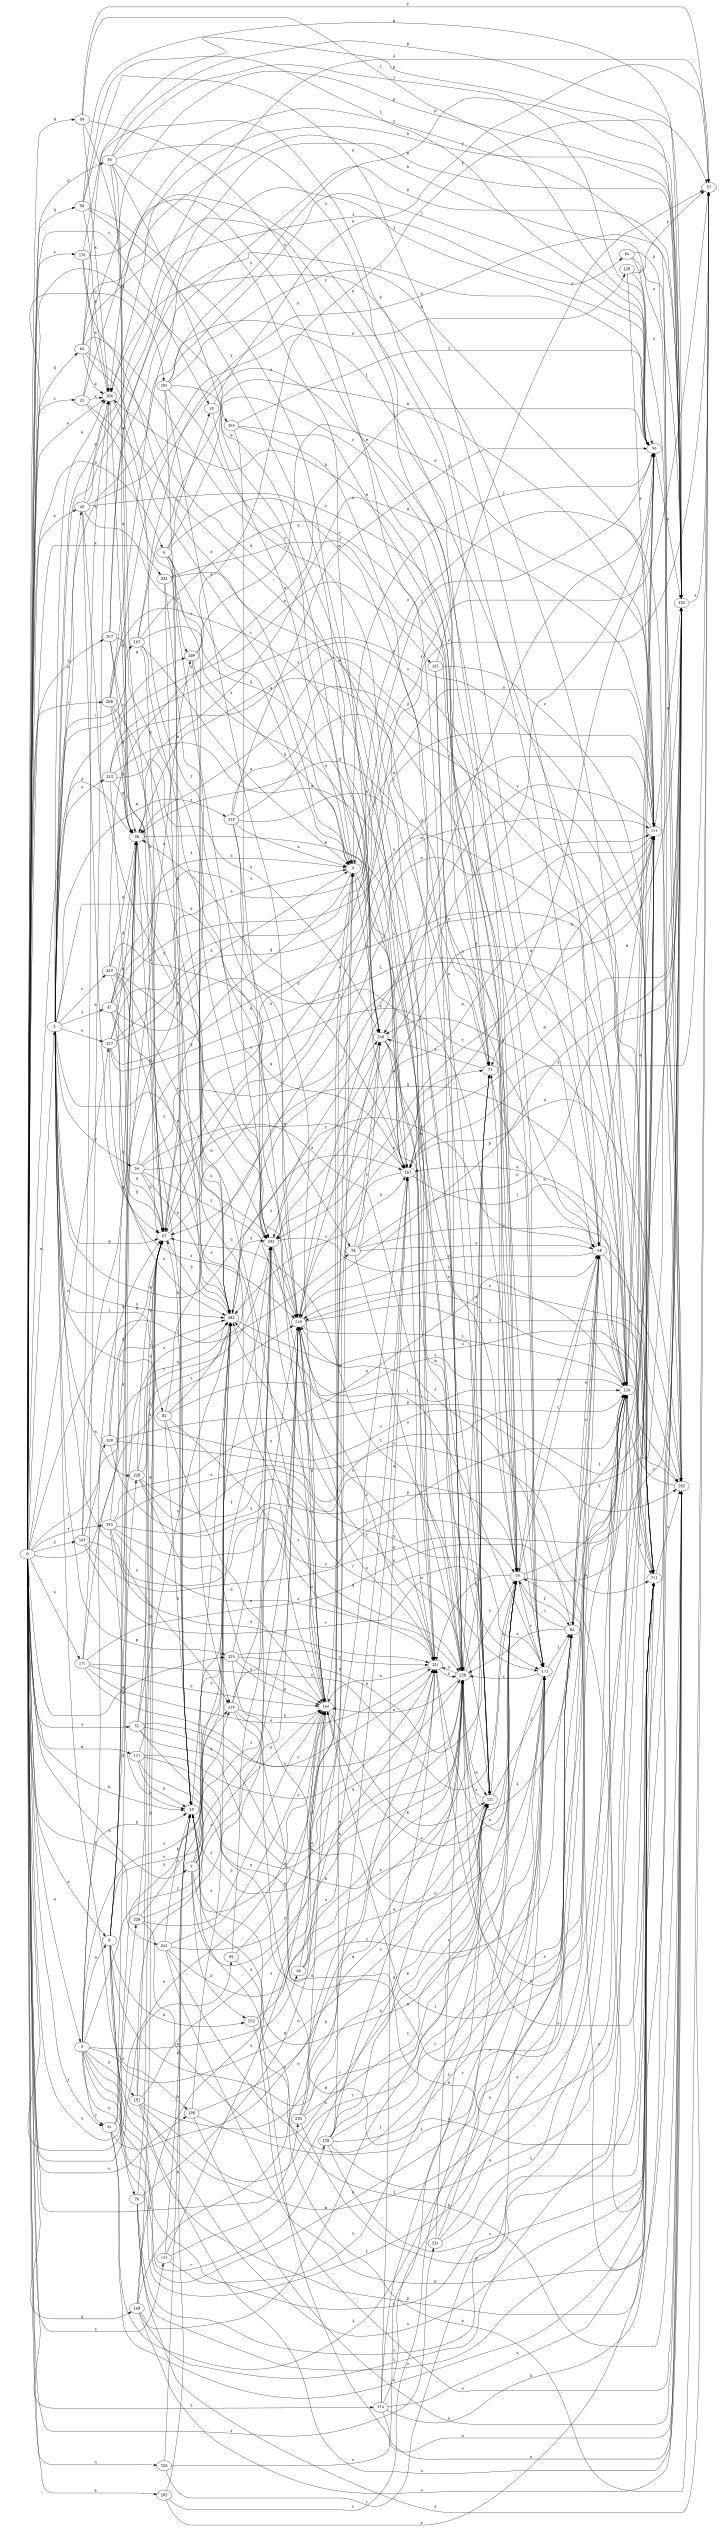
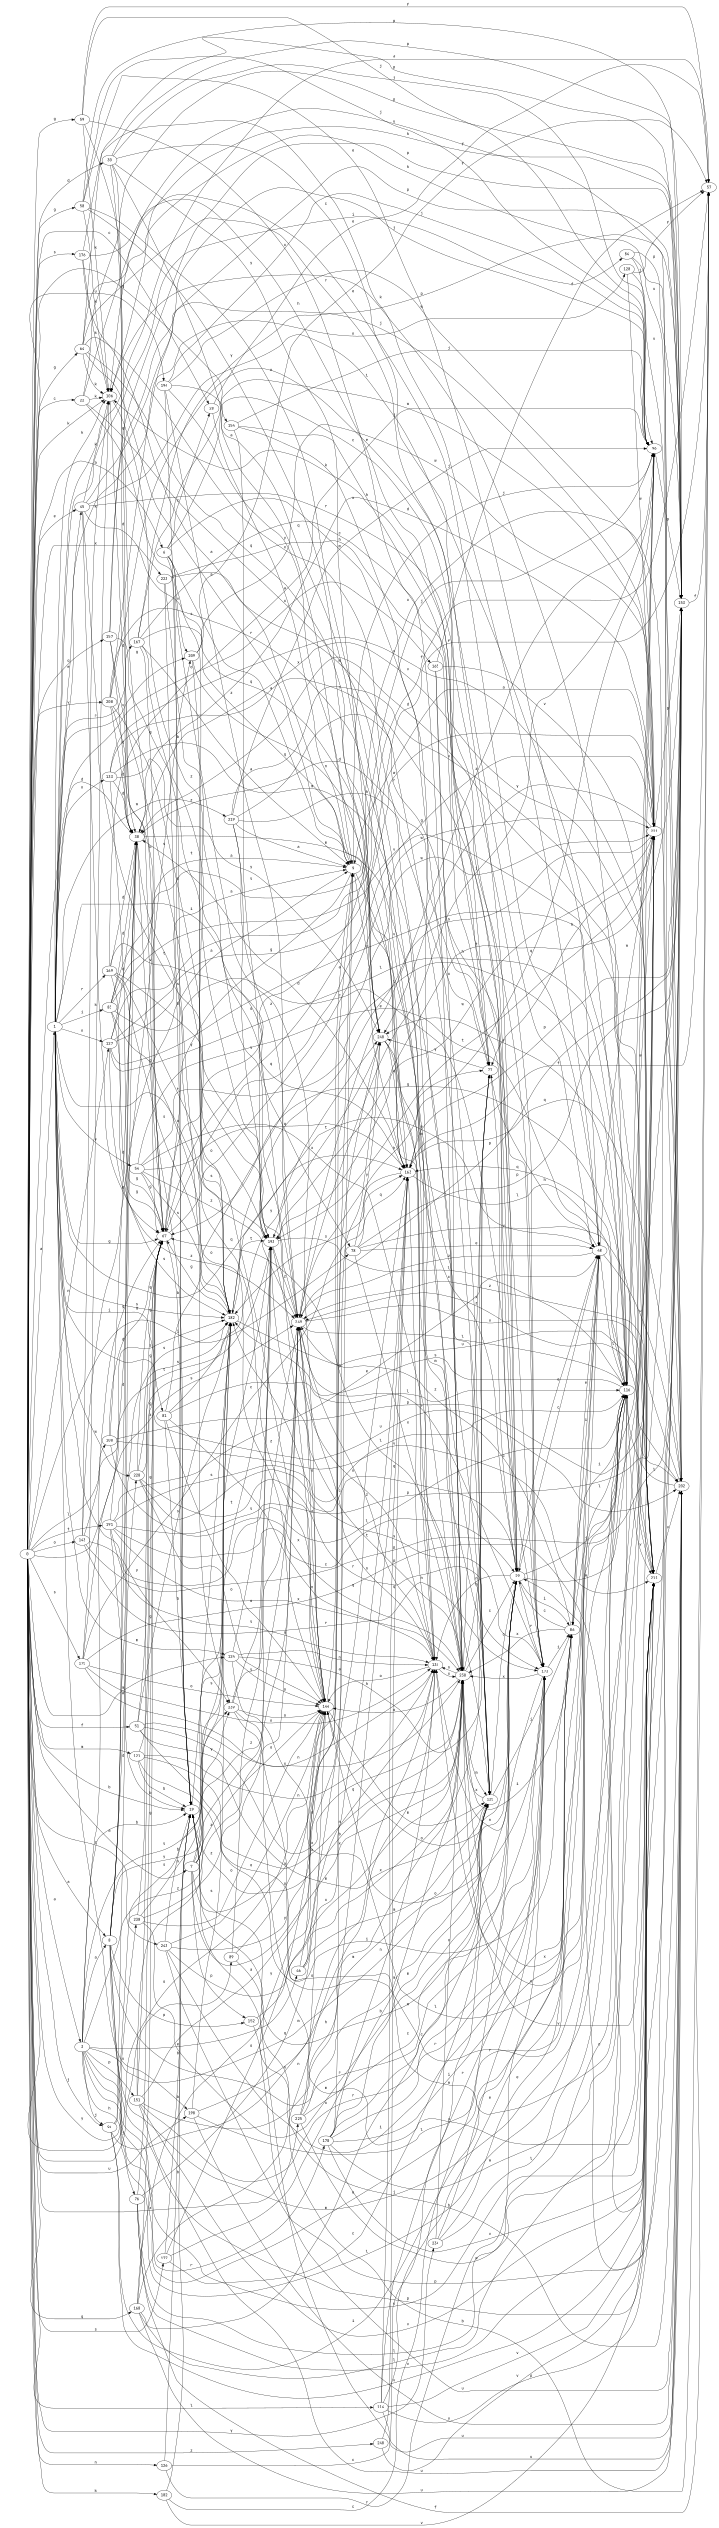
(576, 118) -> none
(342, 264) -> (454, 379)
(388, 1729) -> (233, 1424)
none -> (381, 2443)
